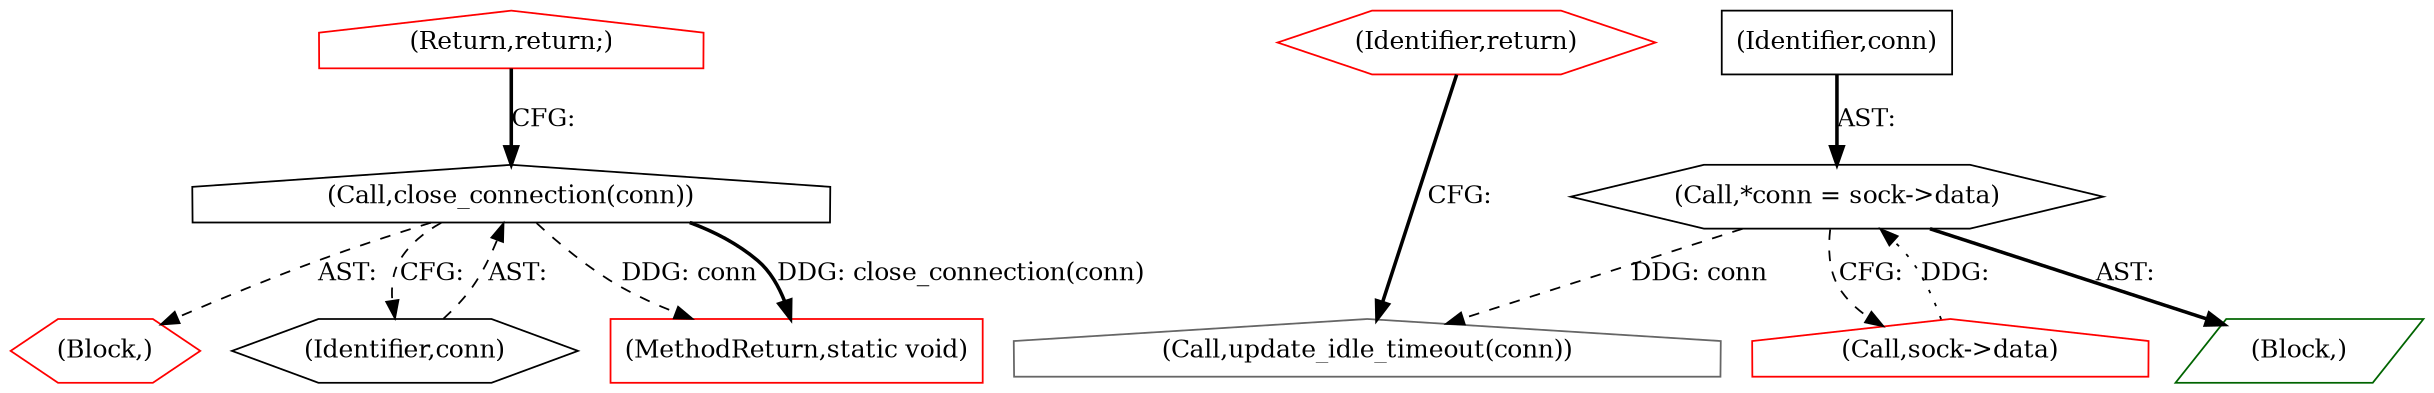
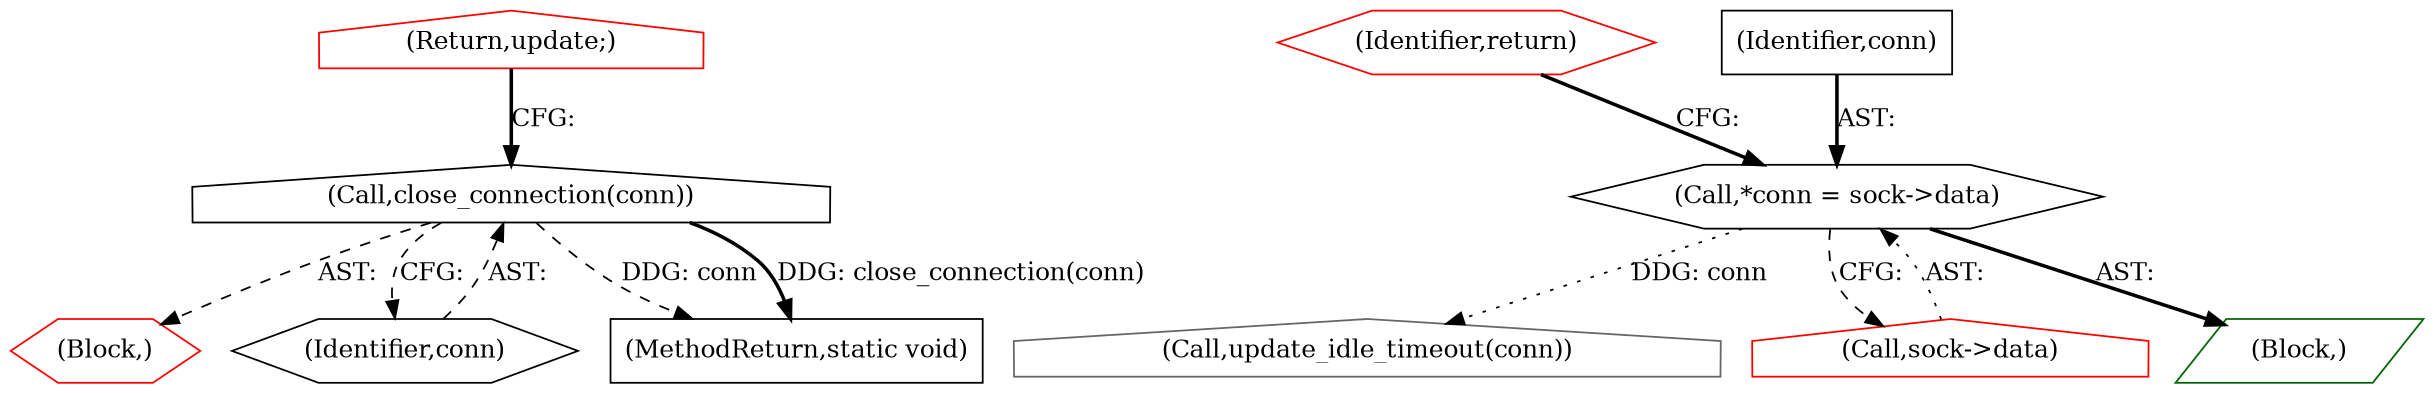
(511, 43) -> (511, 43)
(1420, 188) -> (1643, 116)
(1603, 274) -> (1603, 274)
(1959, 274) -> (1959, 274)
(797, 351) -> (797, 351)
